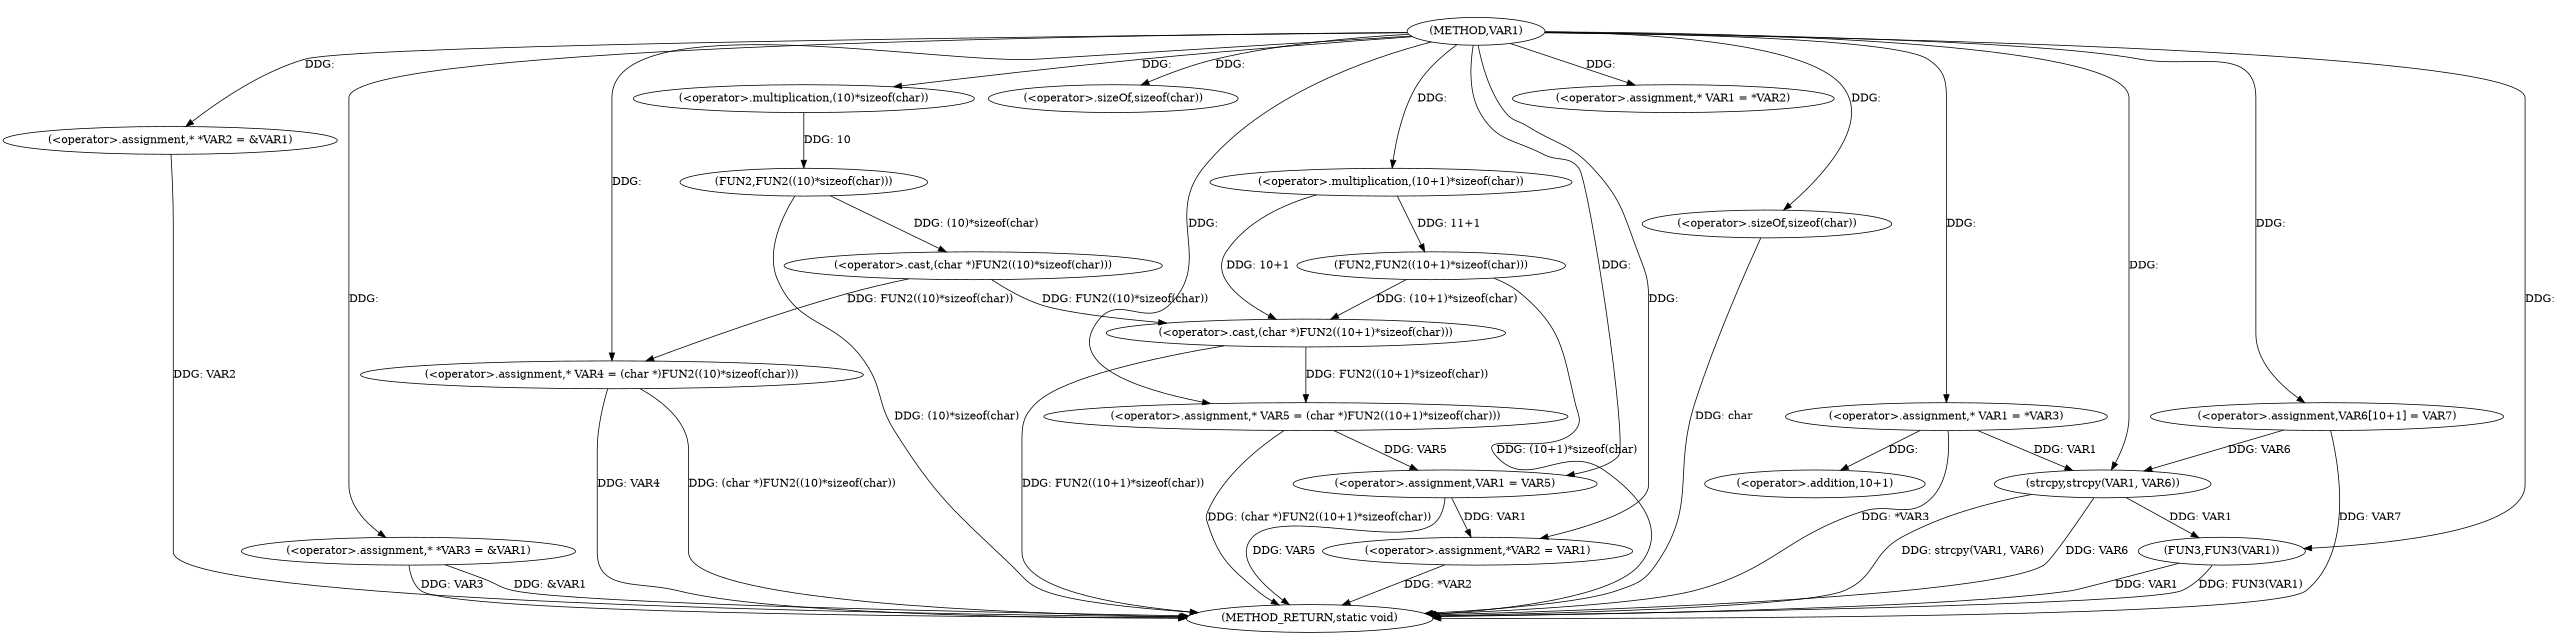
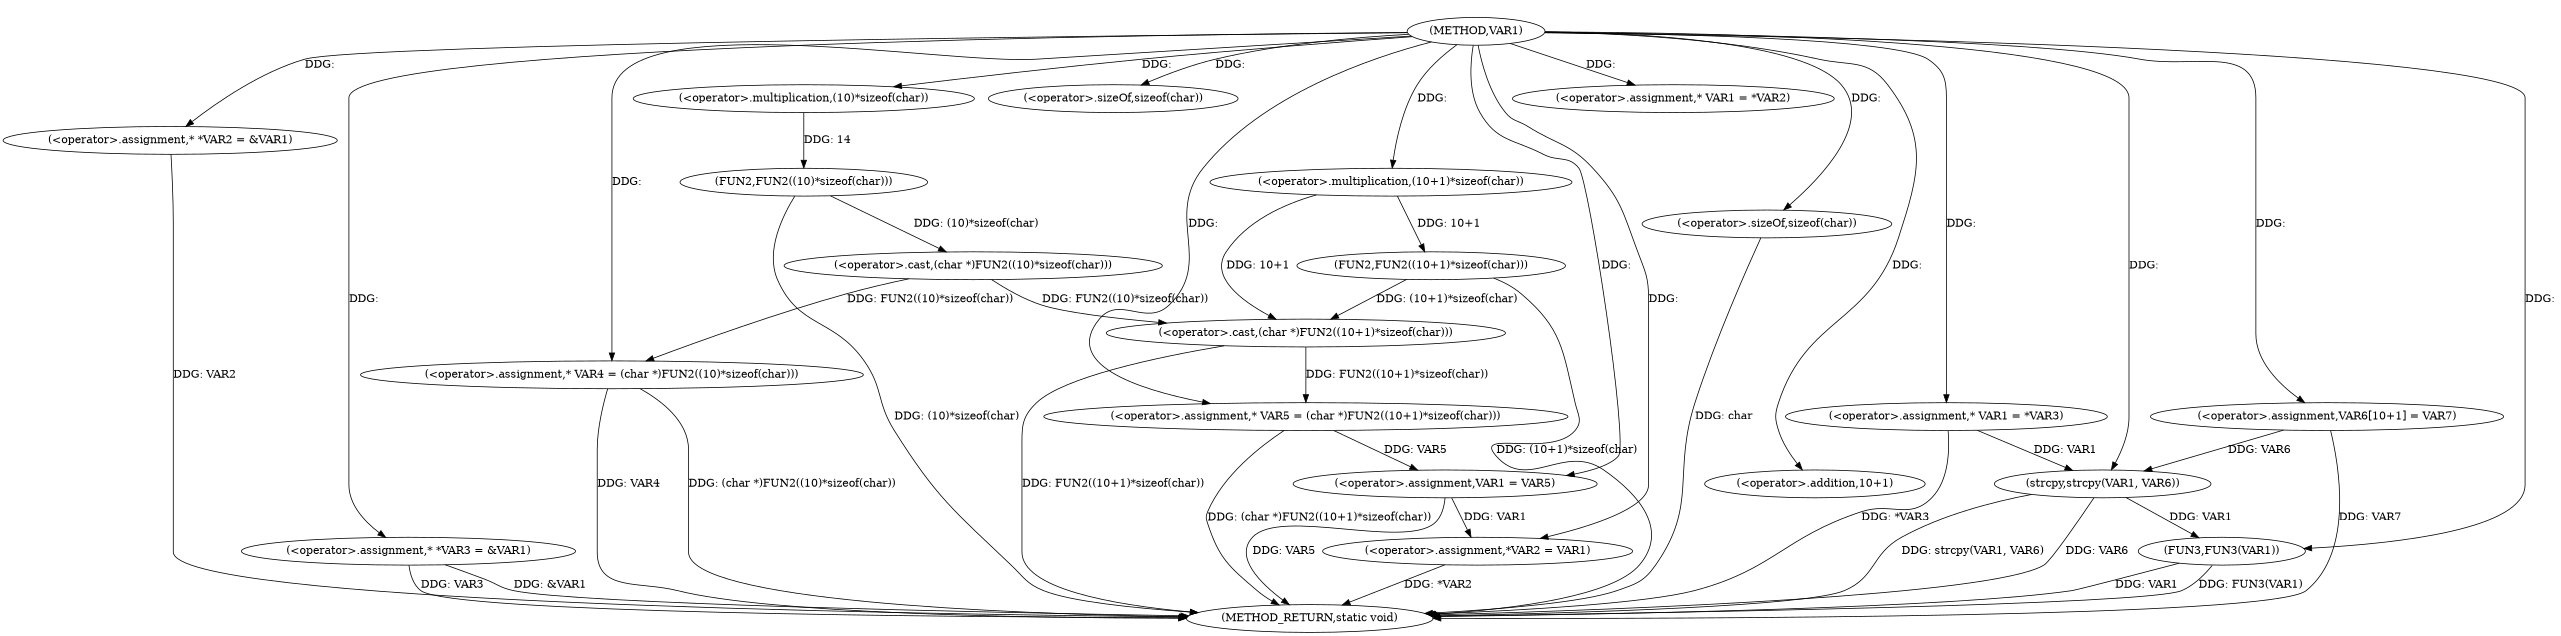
(827, 140) -> (827, 140)
(1449, 224) -> (1449, 224)
(1884, 449) -> (1909, 121)
